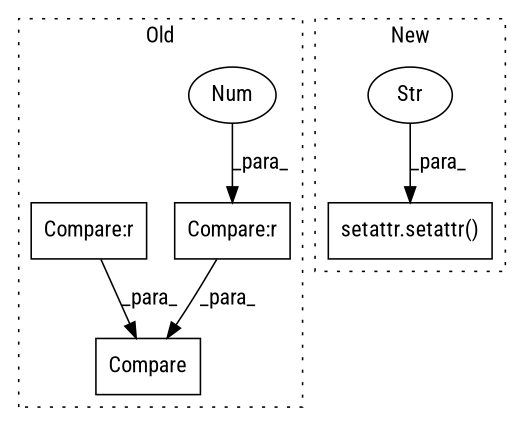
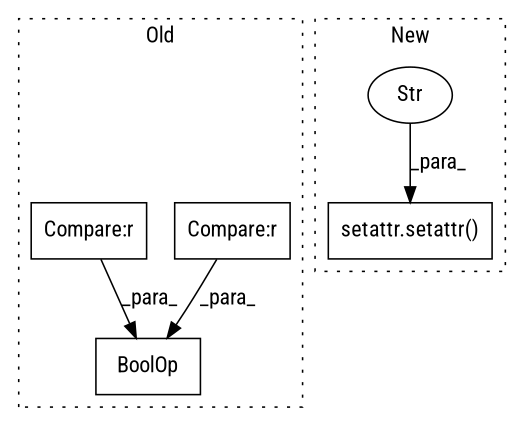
(232, 95) -> none
(148, 367) -> (148, 367)
